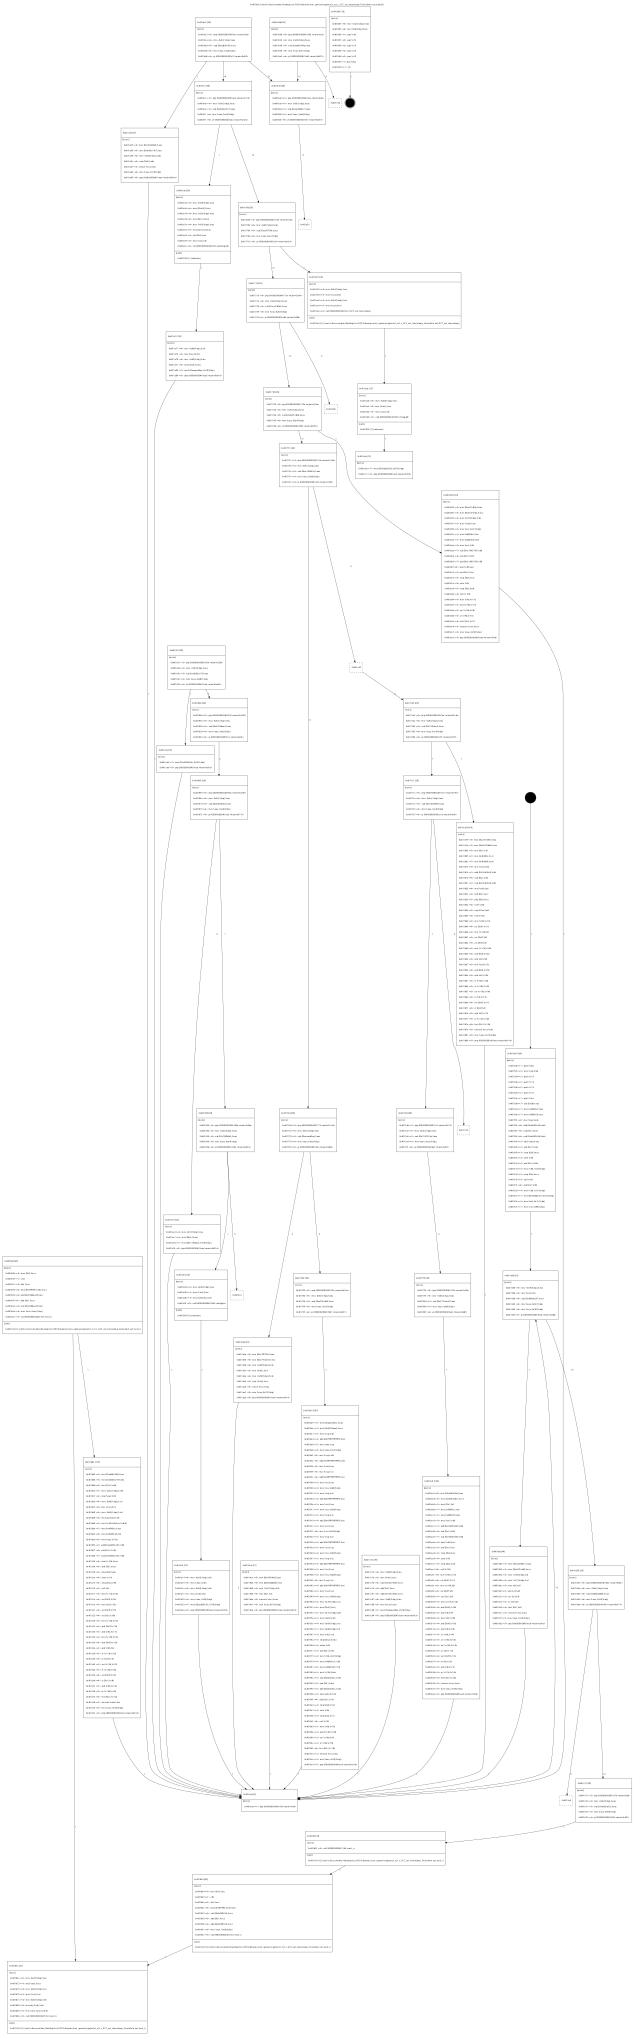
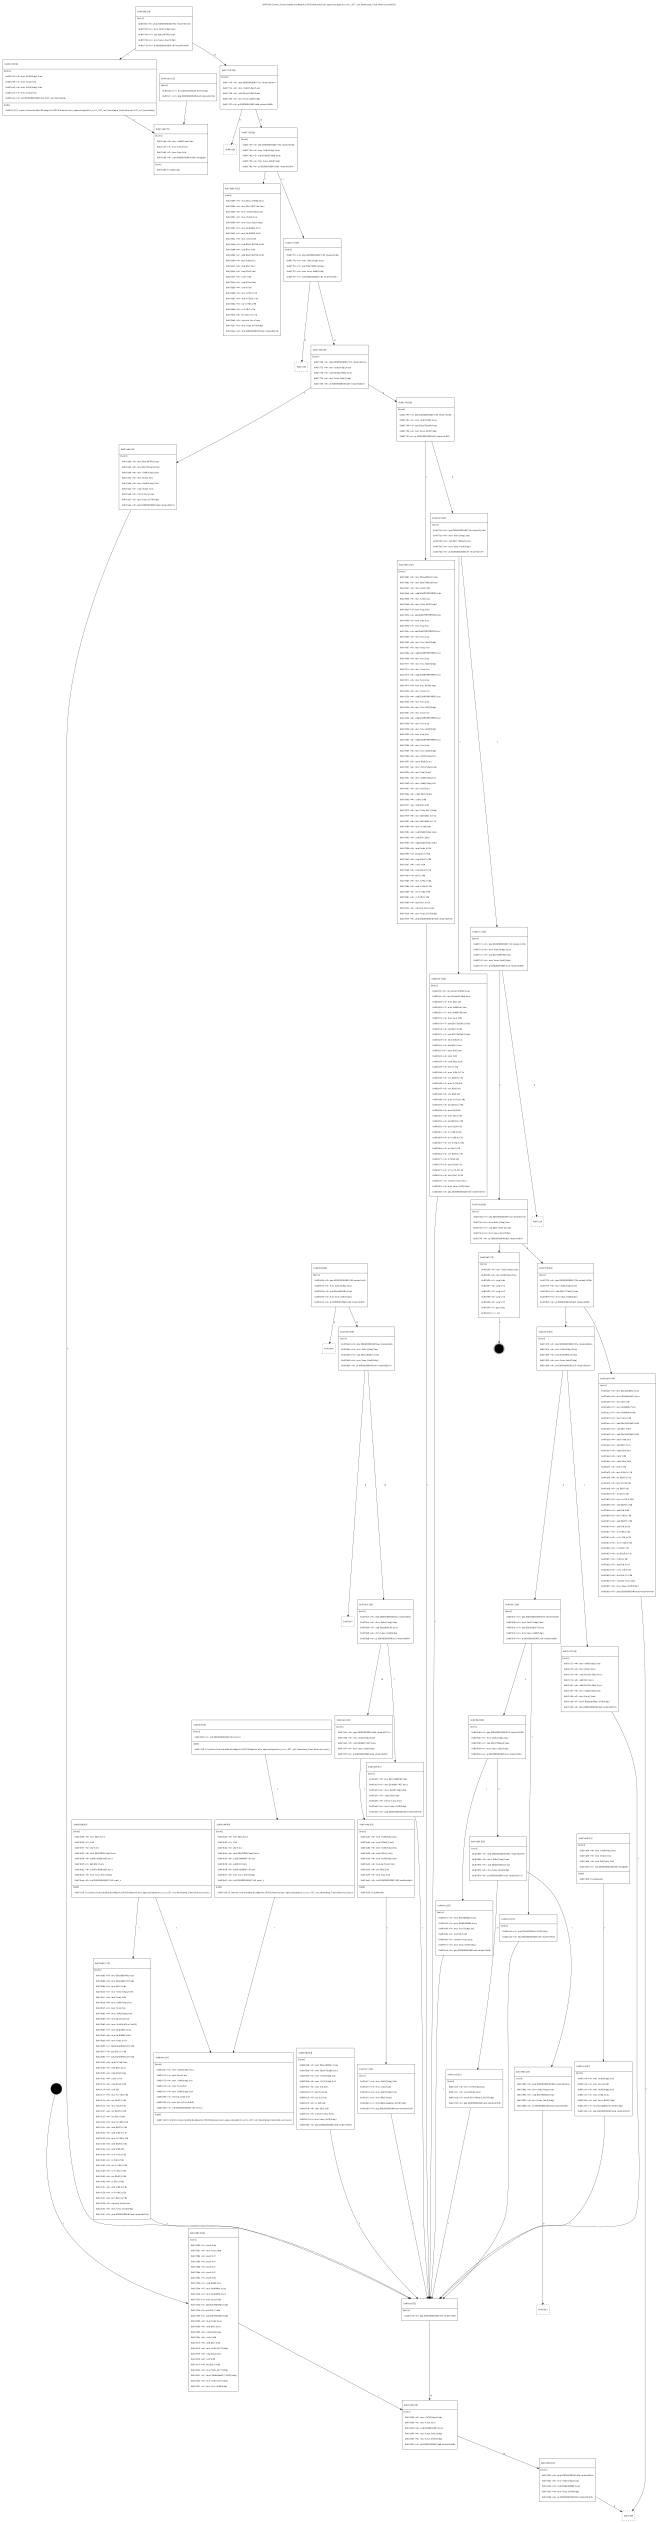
(260, 71) -> (376, 1484)
(245, 163) -> none
(384, 442) -> (185, 112)
(382, 686) -> (442, 476)
(227, 1211) -> none
none -> (499, 1247)
(563, 1300) -> none
none -> (566, 1349)
(525, 1432) -> none
(400, 1781) -> (645, 2054)
(604, 1800) -> none
none -> (466, 1827)
